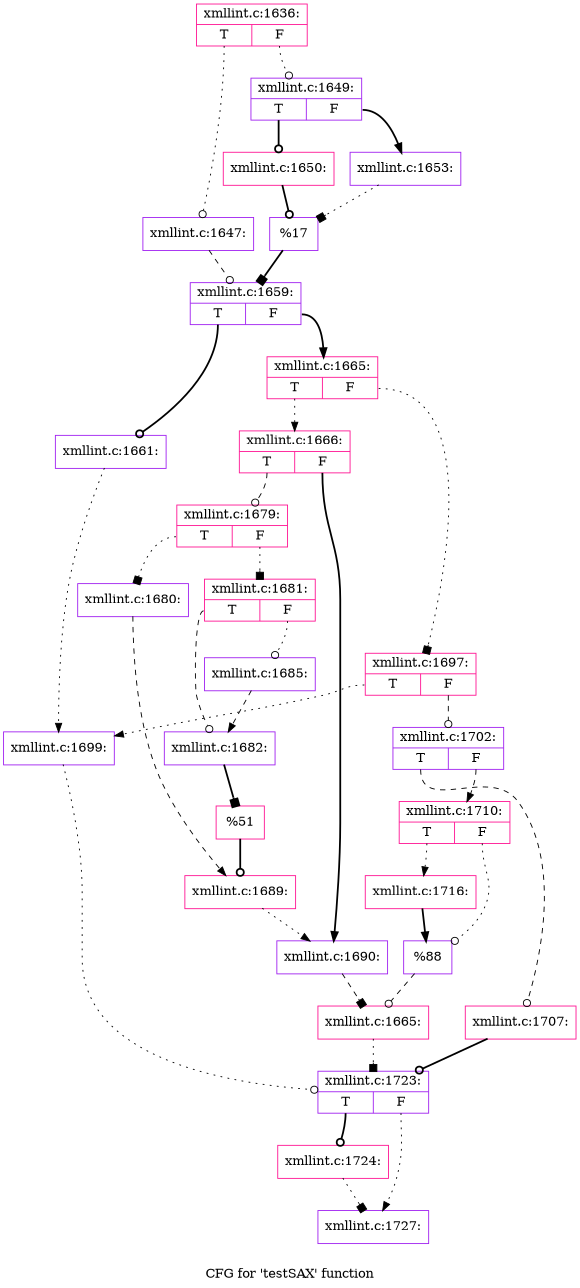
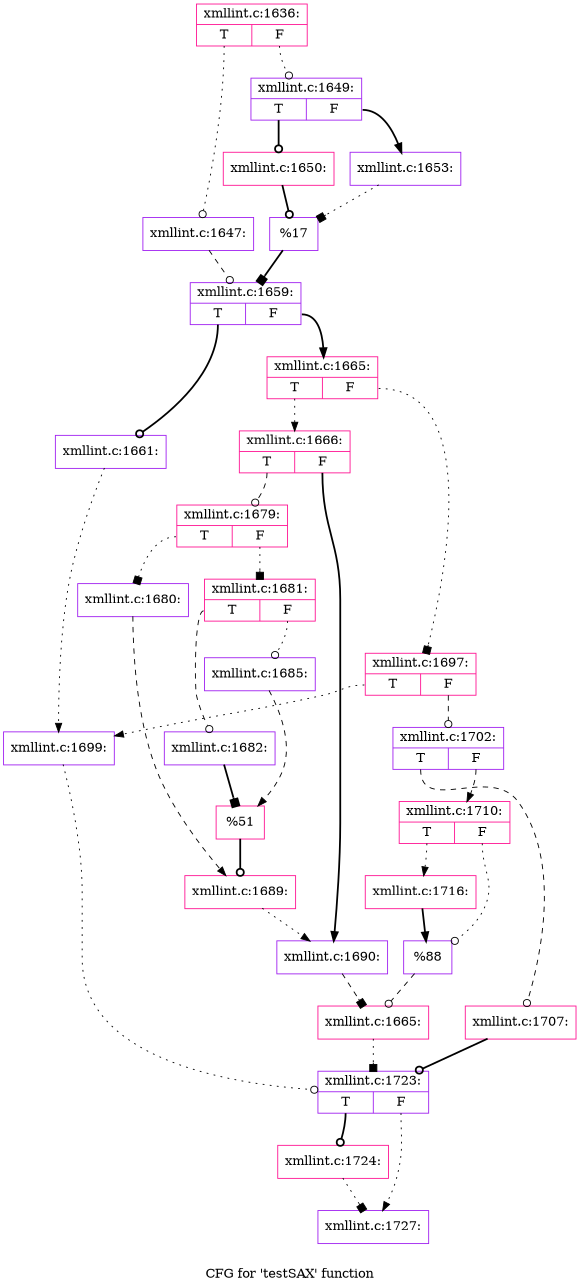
(243, 706) -> (286, 746)
